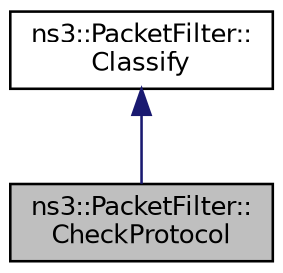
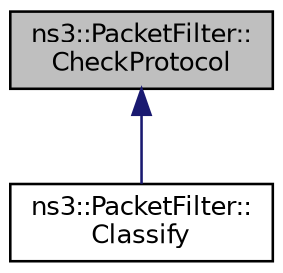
(142, 150) -> (142, 150)
